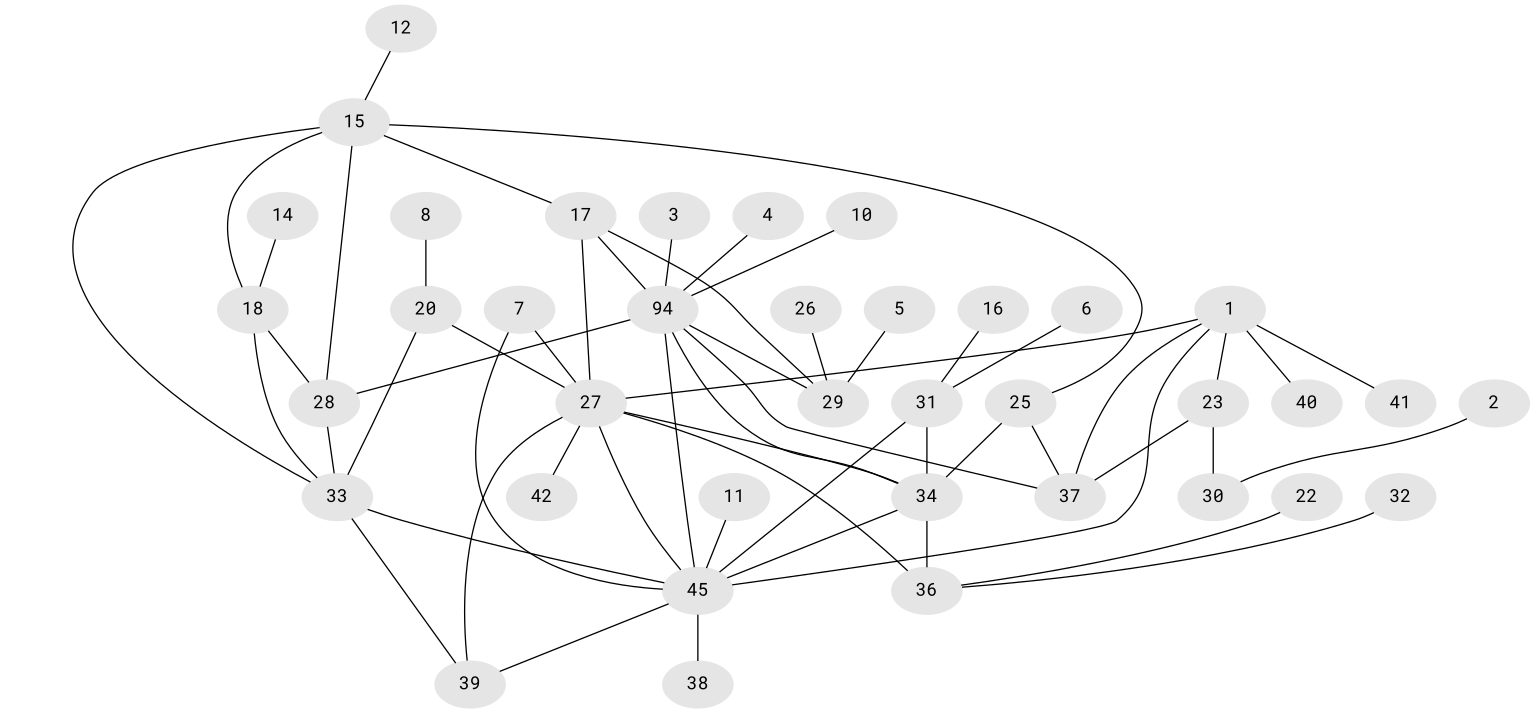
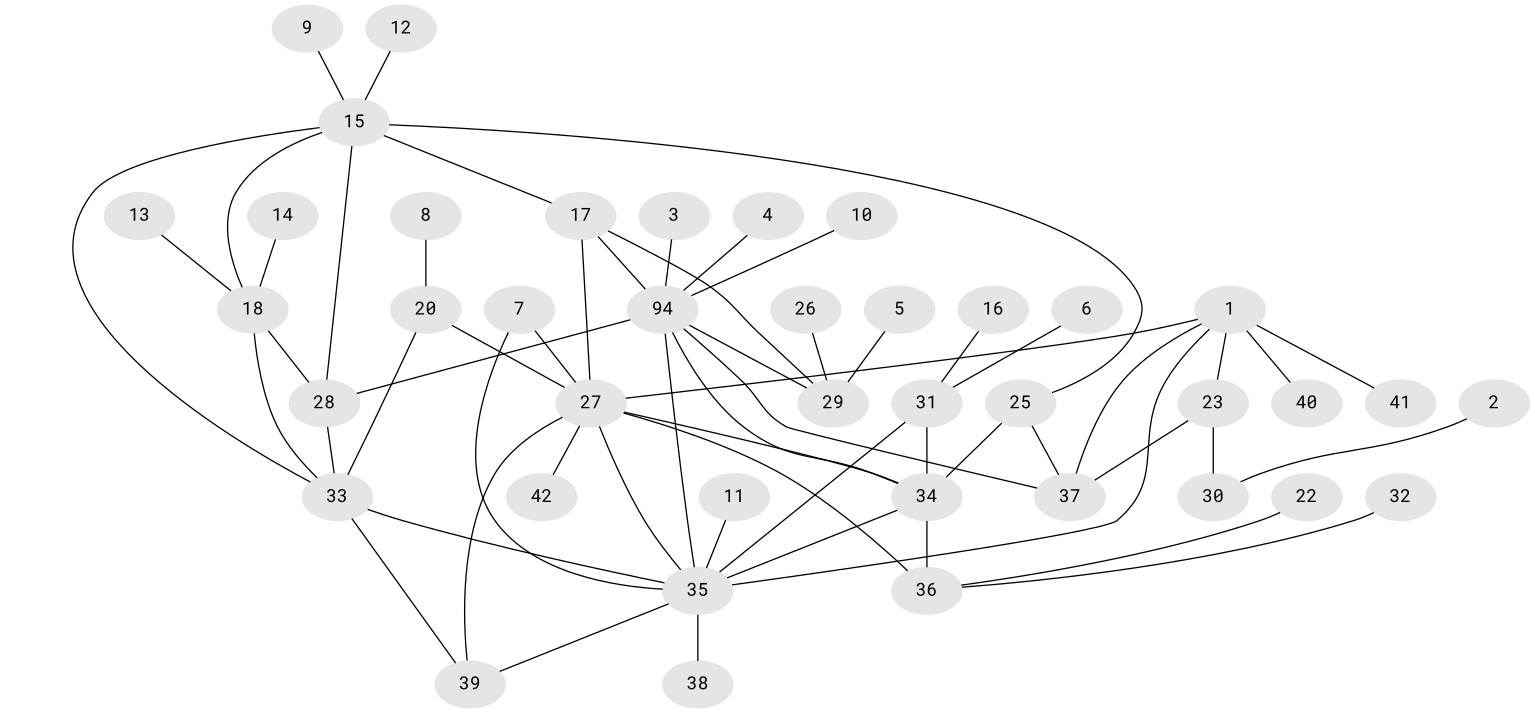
none -> (307, 29)
none -> (140, 216)
(698, 591) -> (698, 591)
